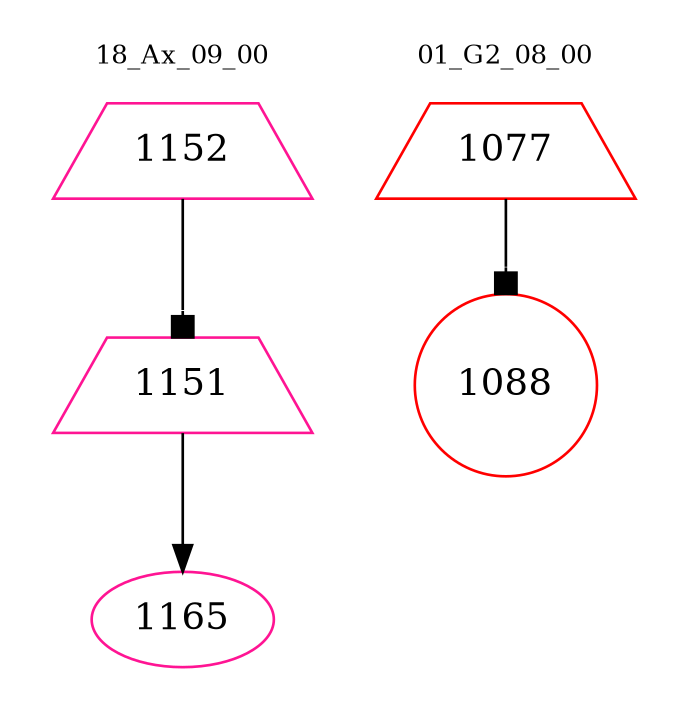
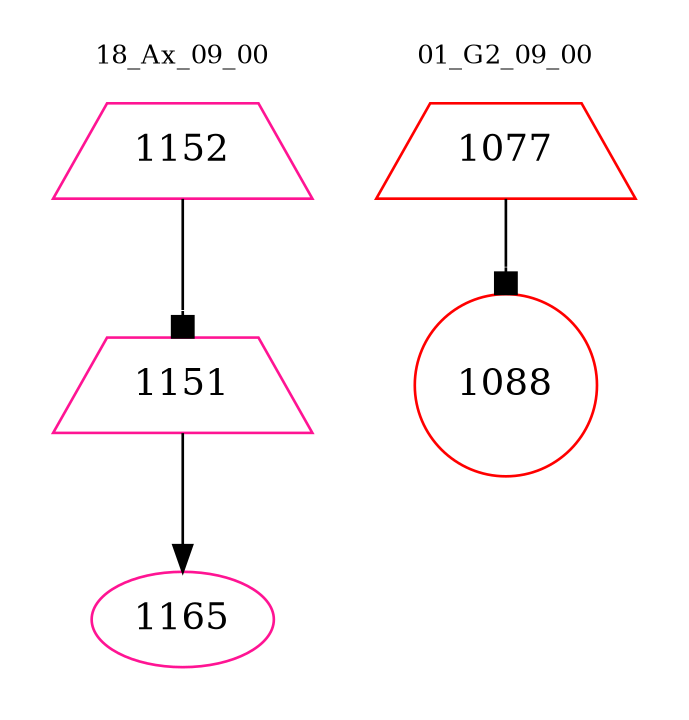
(506, 57) -> (506, 57)
